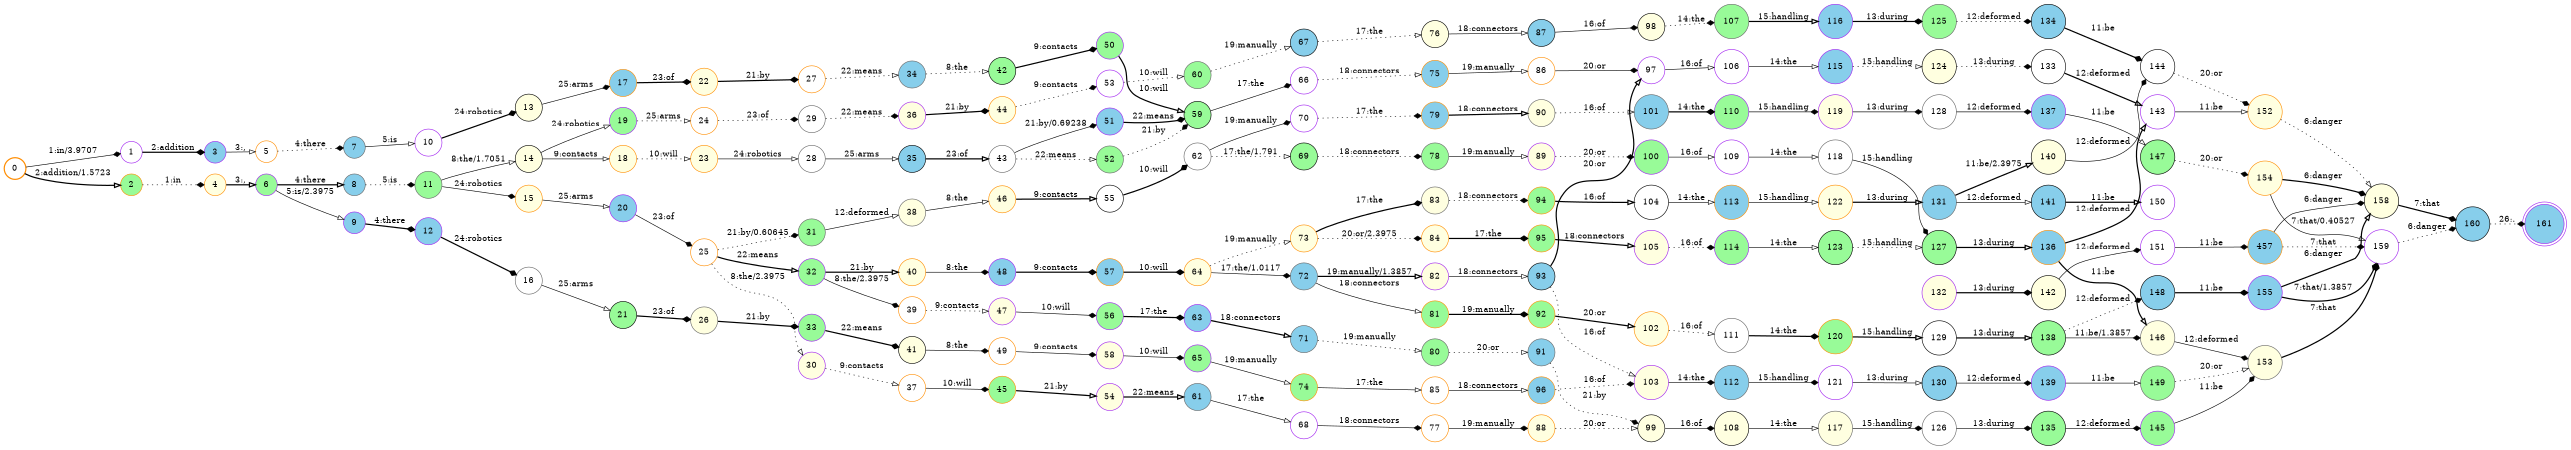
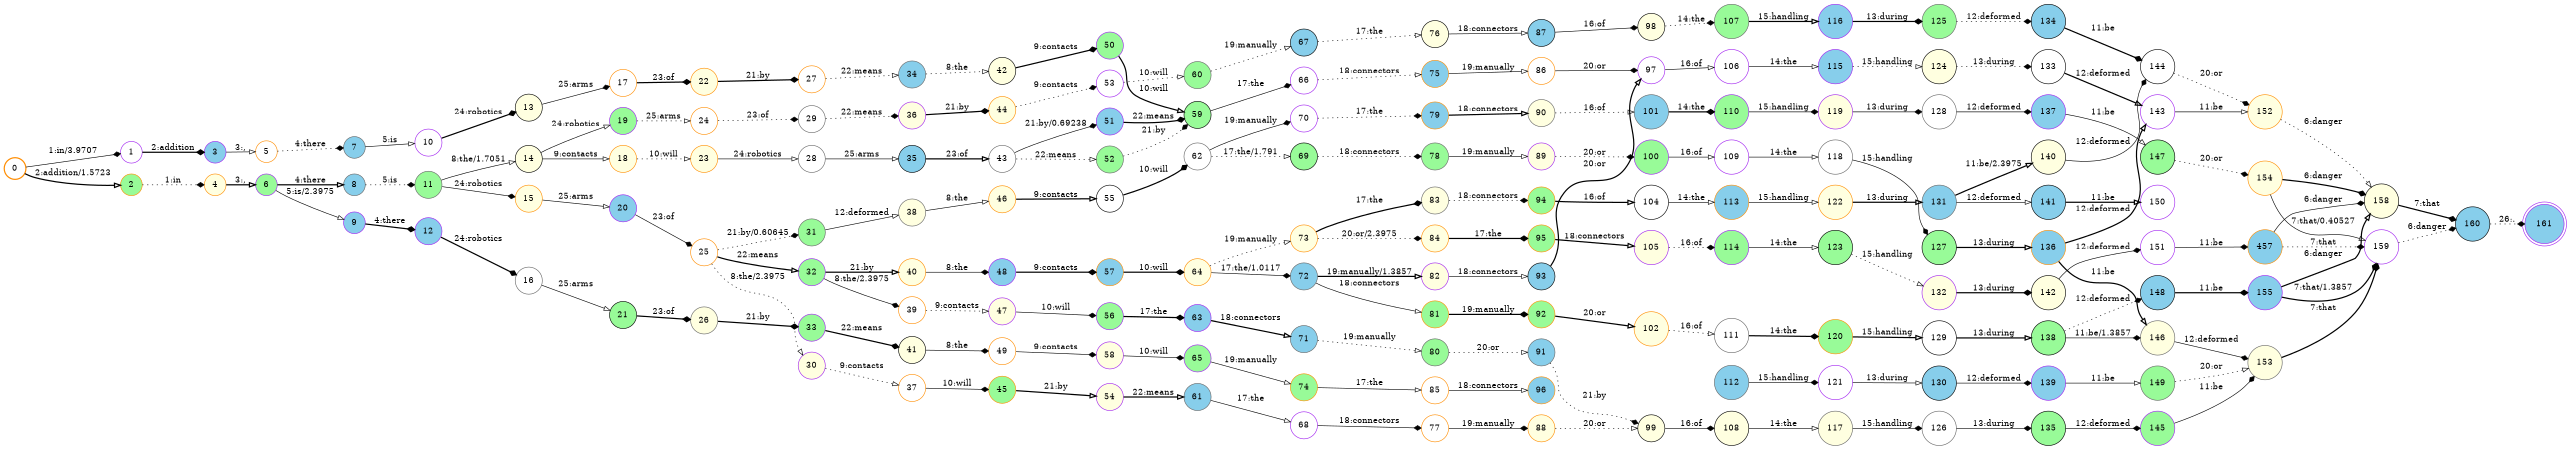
(1002, 71) -> (1002, 71)
(623, 83) -> (623, 83)
(1884, 247) -> (1885, 269)
(1651, 383) -> none
